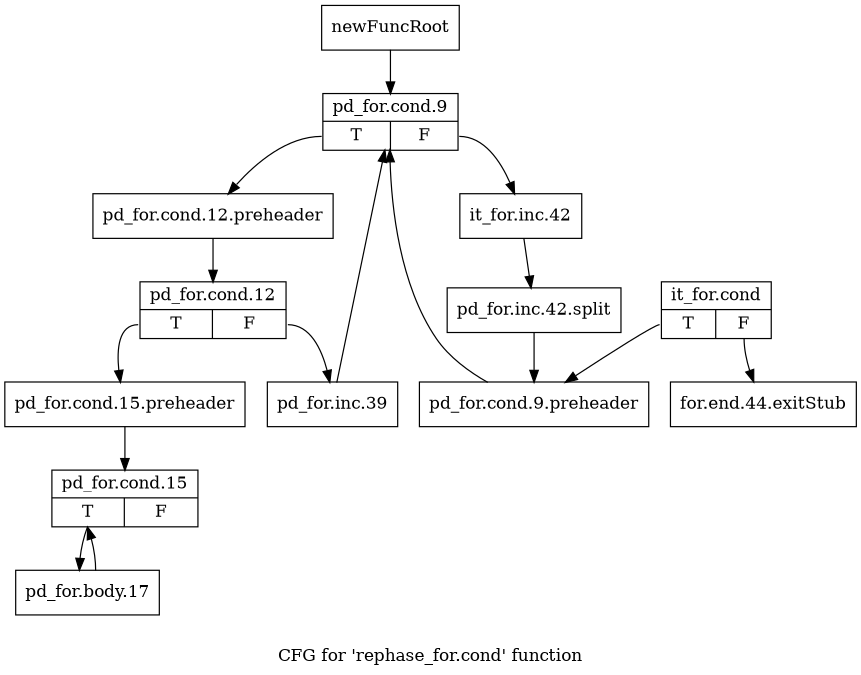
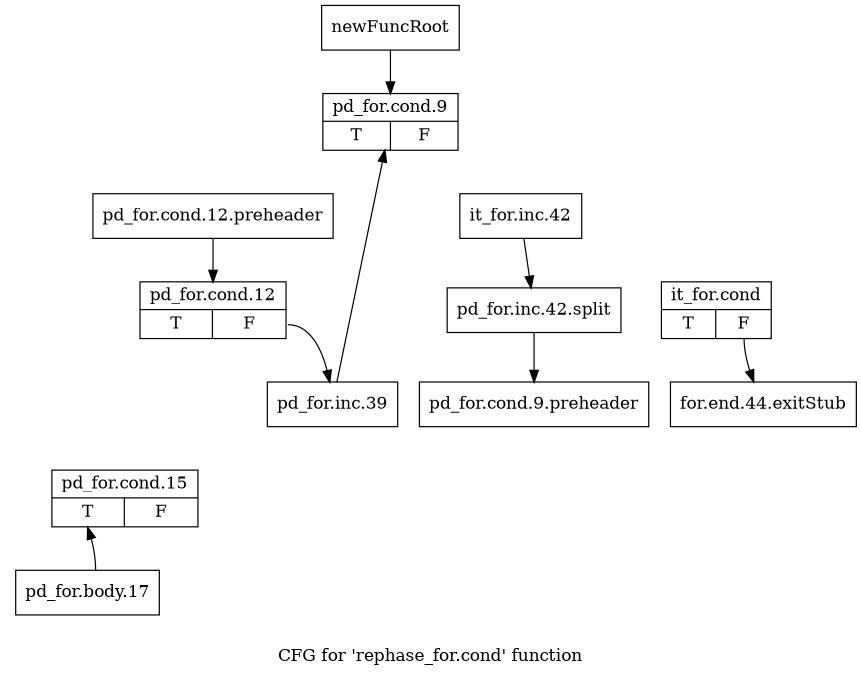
(274, 152) -> none
(491, 152) -> none
(411, 286) -> none
(617, 349) -> none
(125, 404) -> none
(83, 542) -> none
